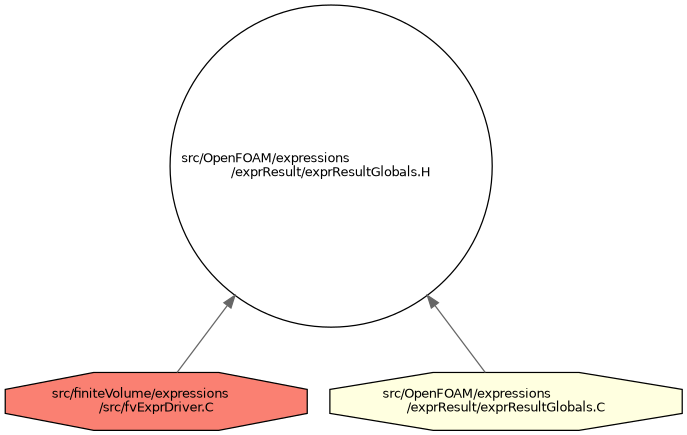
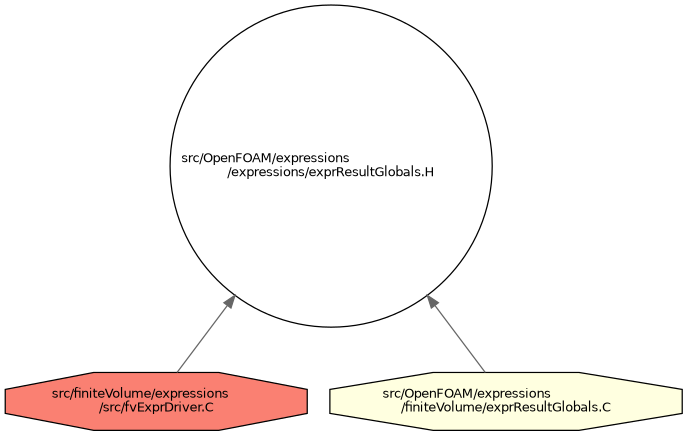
(331, 166) -> (331, 166)
(506, 401) -> (506, 401)
